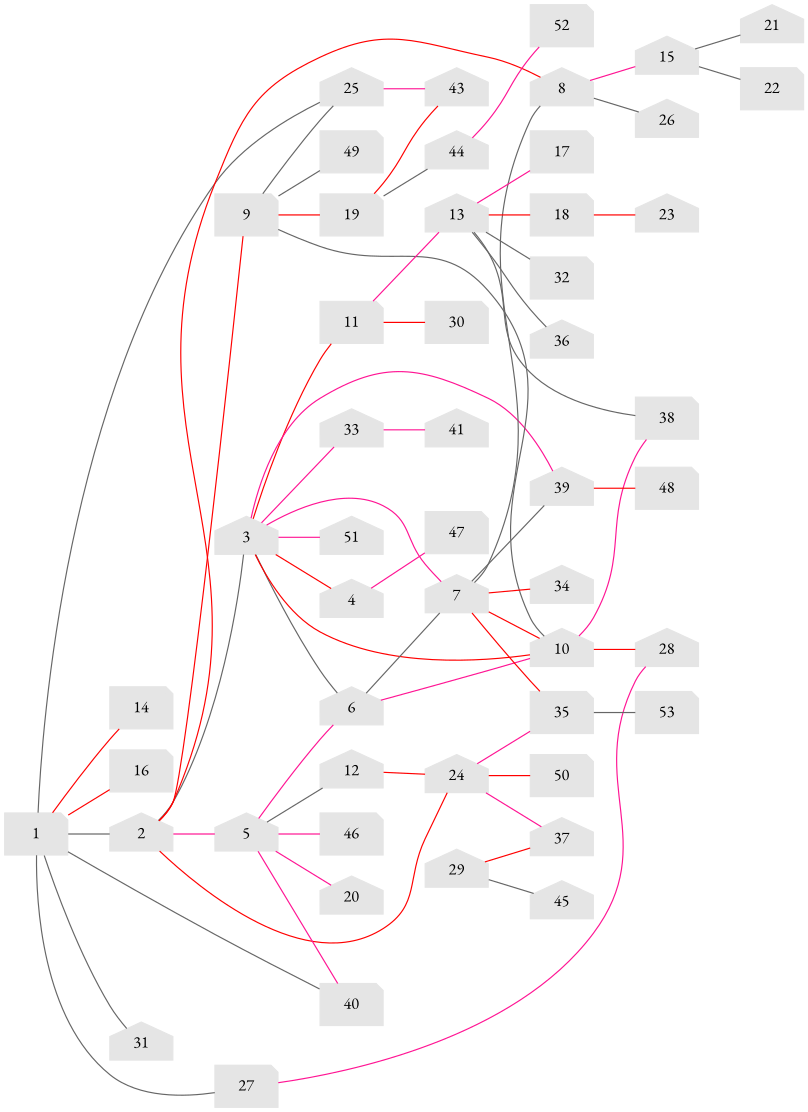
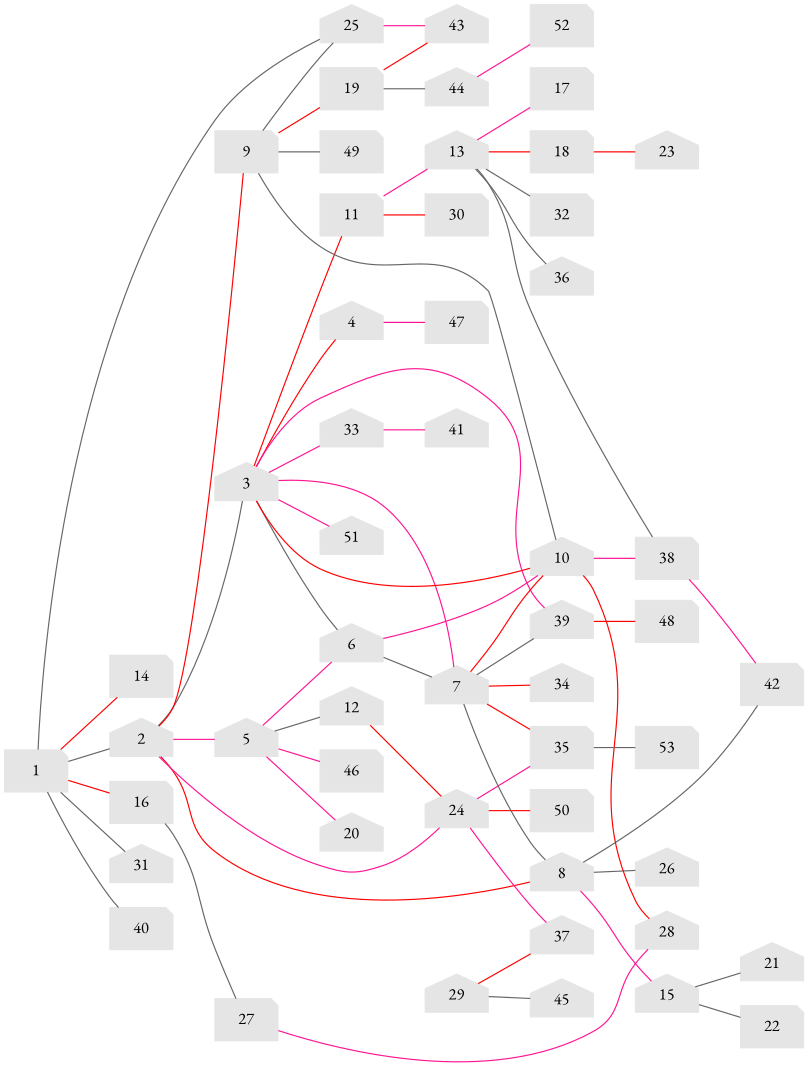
none -> (772, 684)
(298, 917) -> none
(336, 942) -> (291, 854)
(70, 1024) -> (202, 910)
